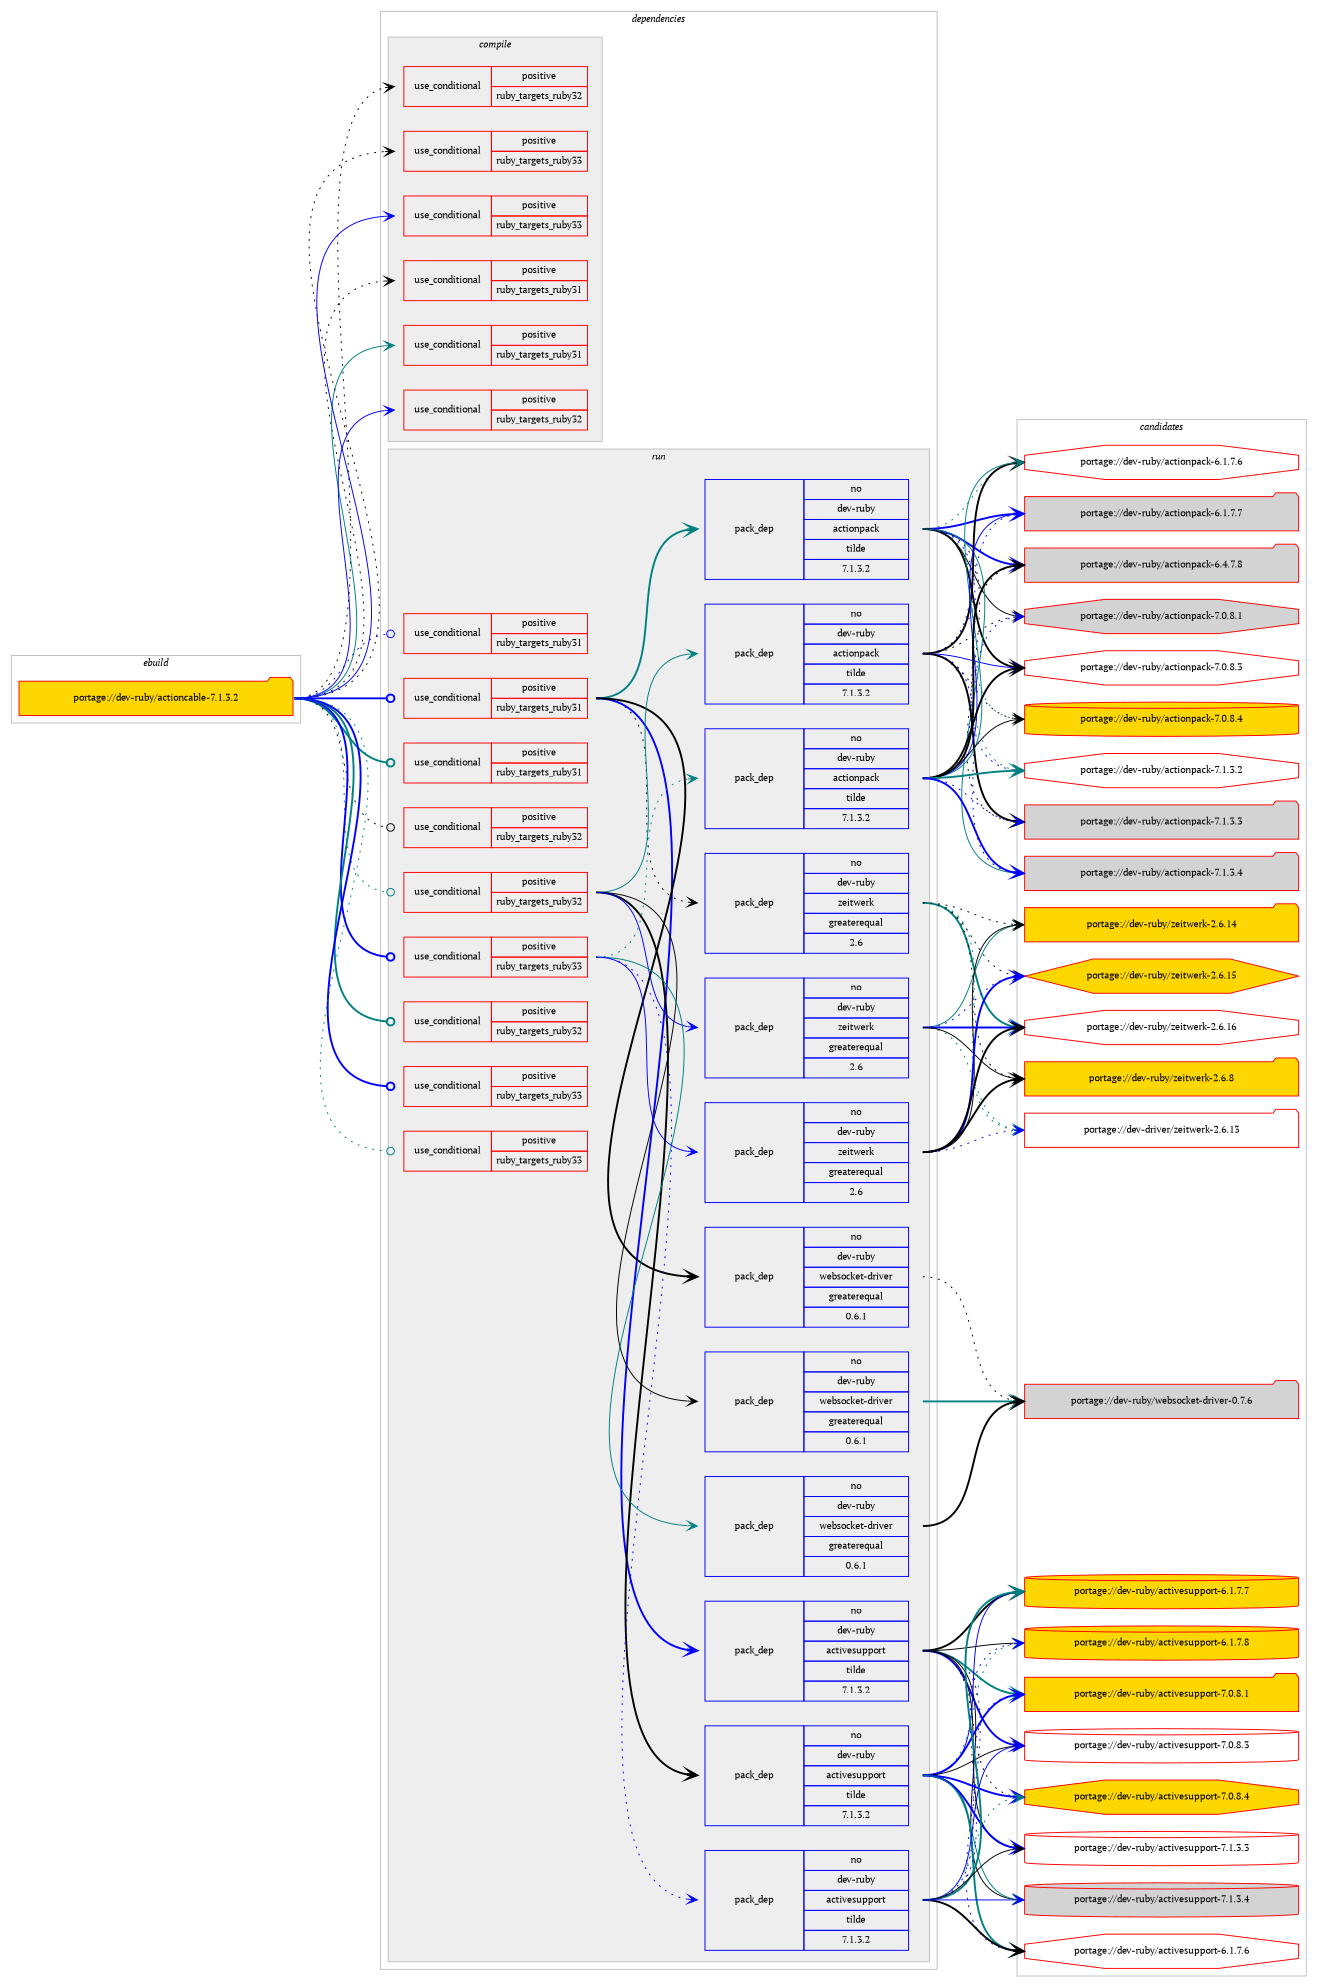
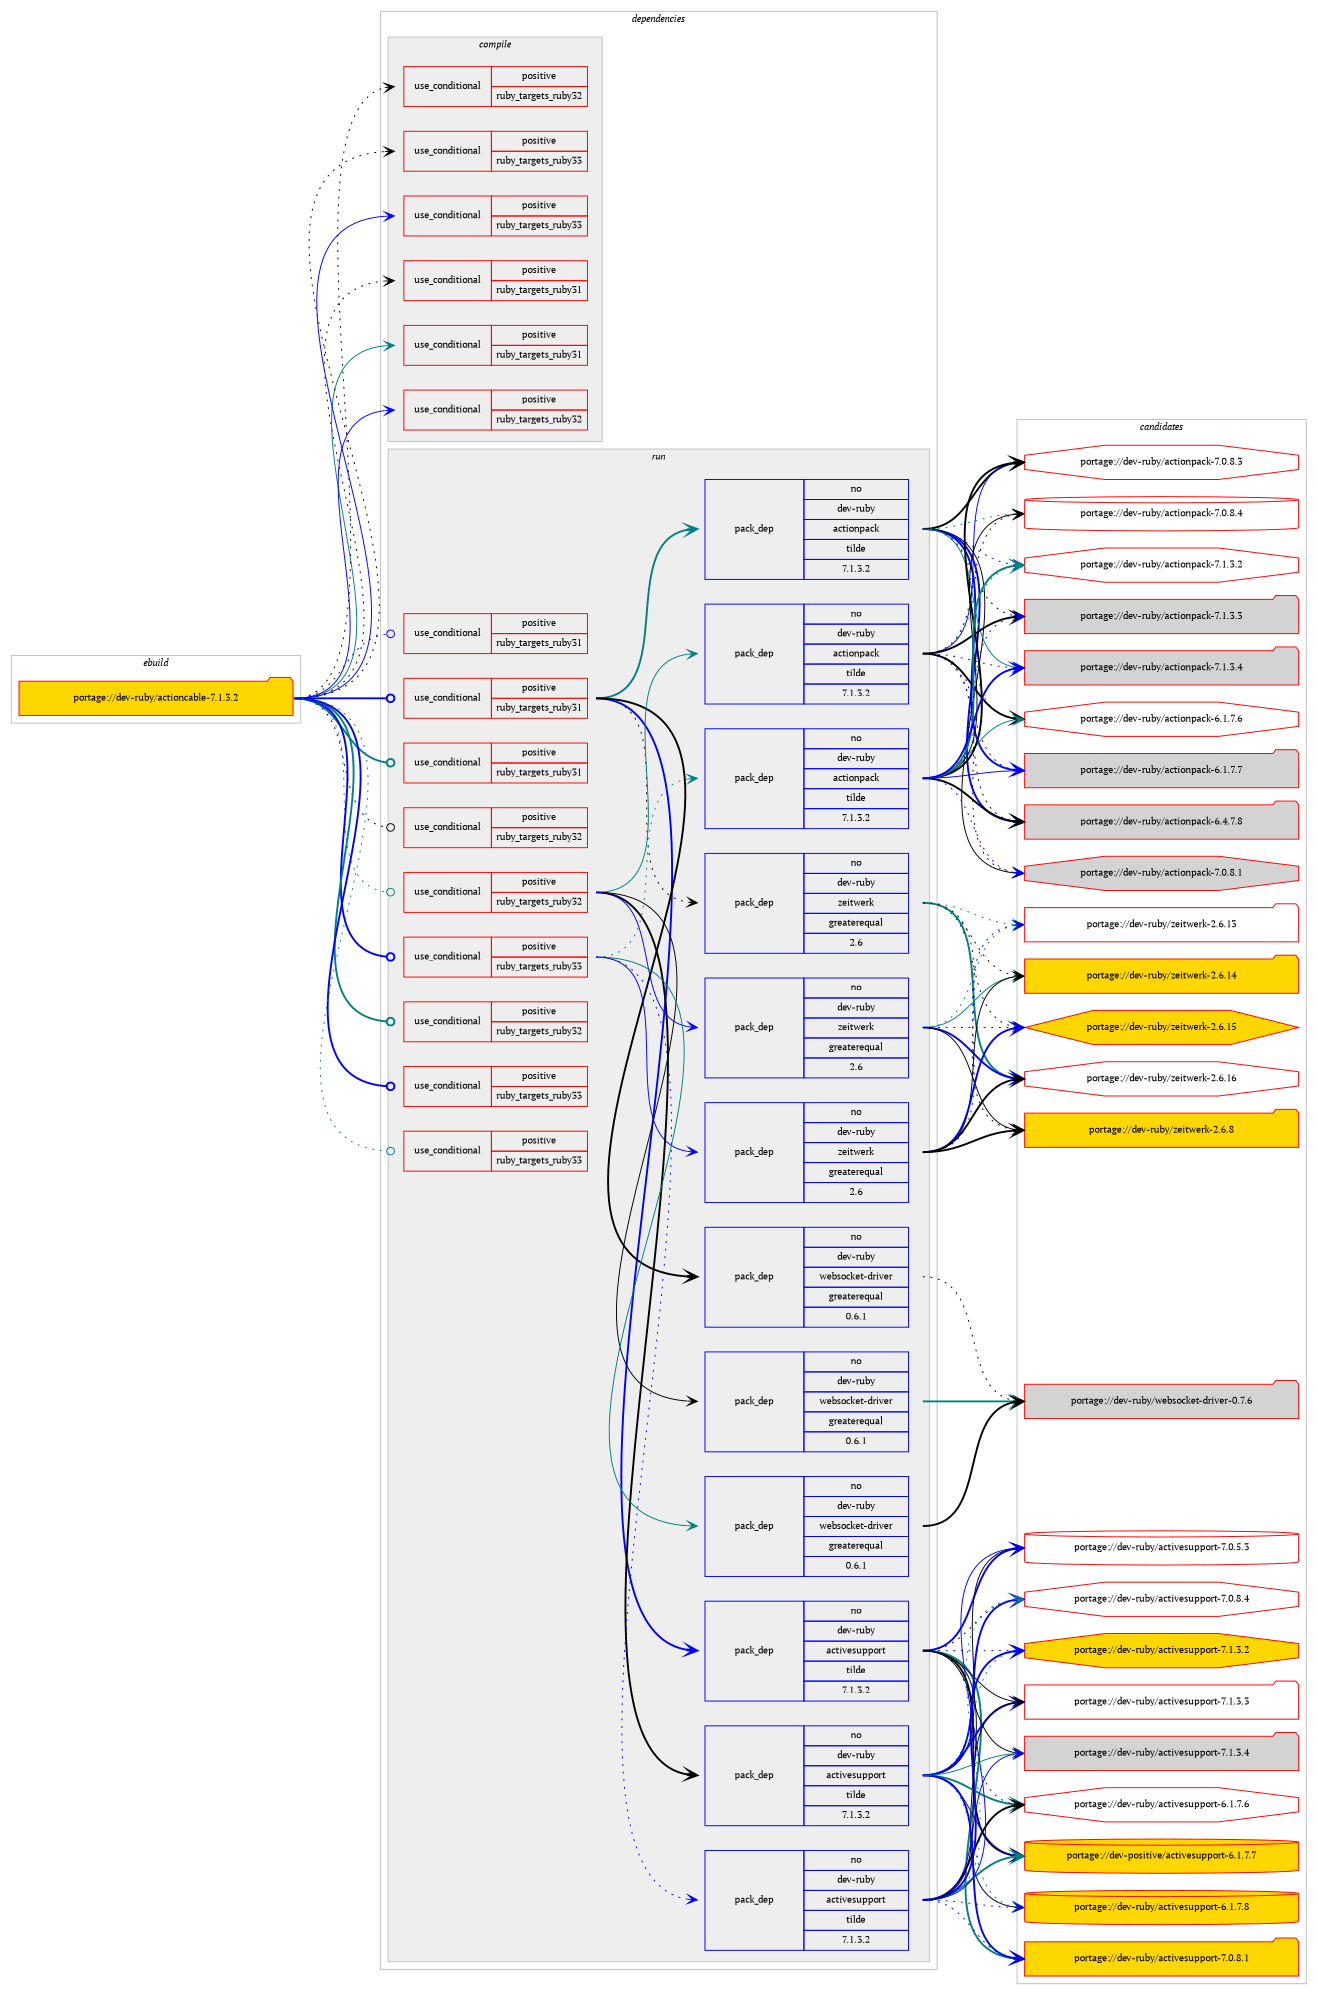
(1162, 719) -> (1162, 514)
(1162, 1130) -> (1162, 925)
(1162, 1592) -> (1162, 1856)
none -> (1162, 1651)
(1162, 1746) -> (1162, 1548)
(1162, 1797) -> (1162, 1599)
(1162, 1849) -> (1162, 1702)
(1162, 1900) -> (1162, 1753)
